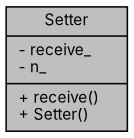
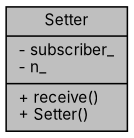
(55, 51) -> (67, 51)
